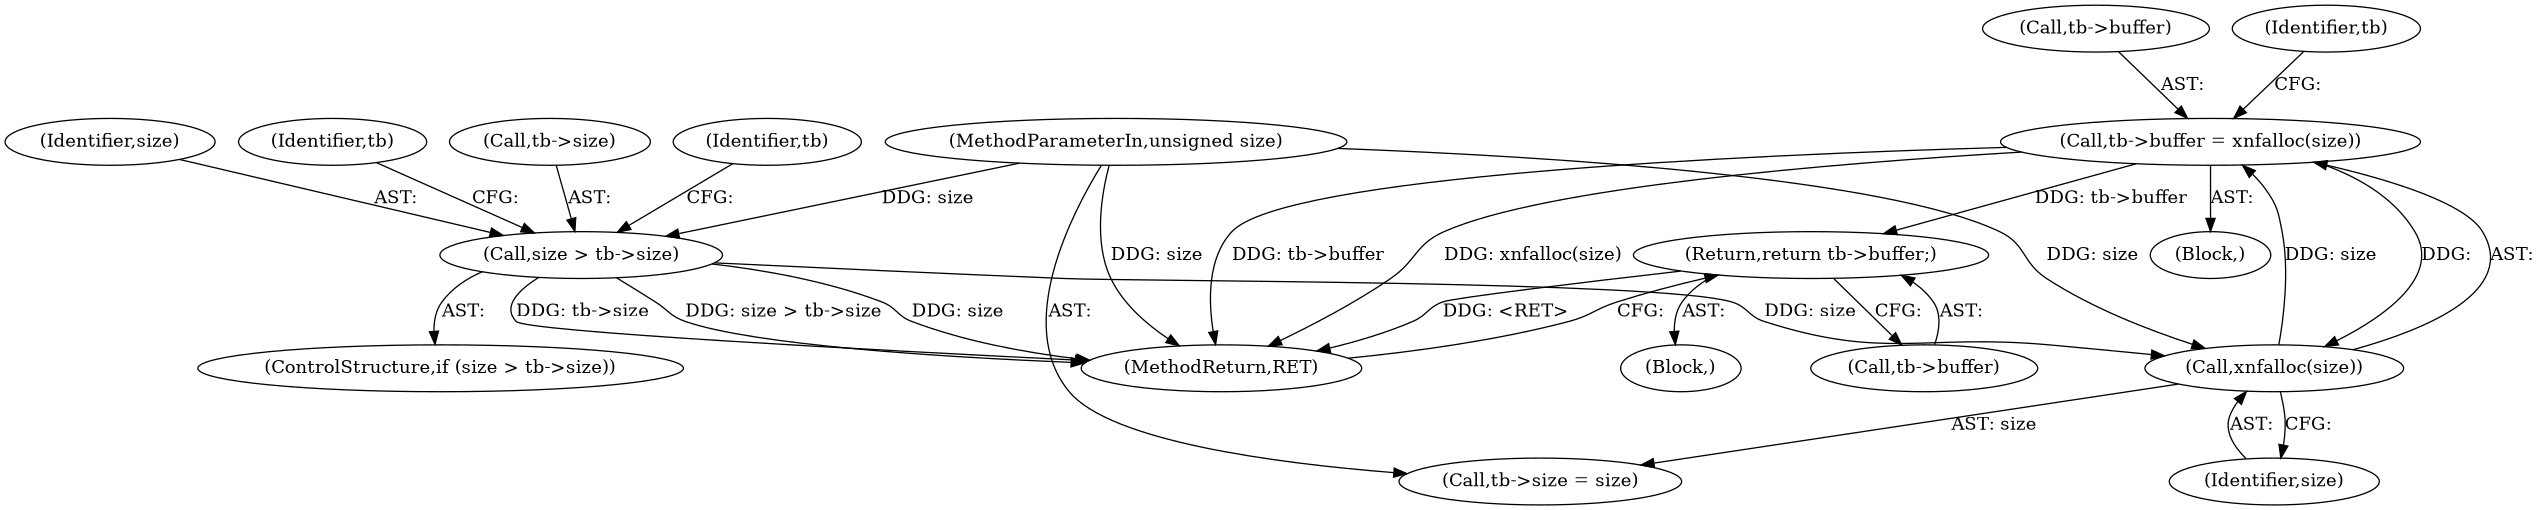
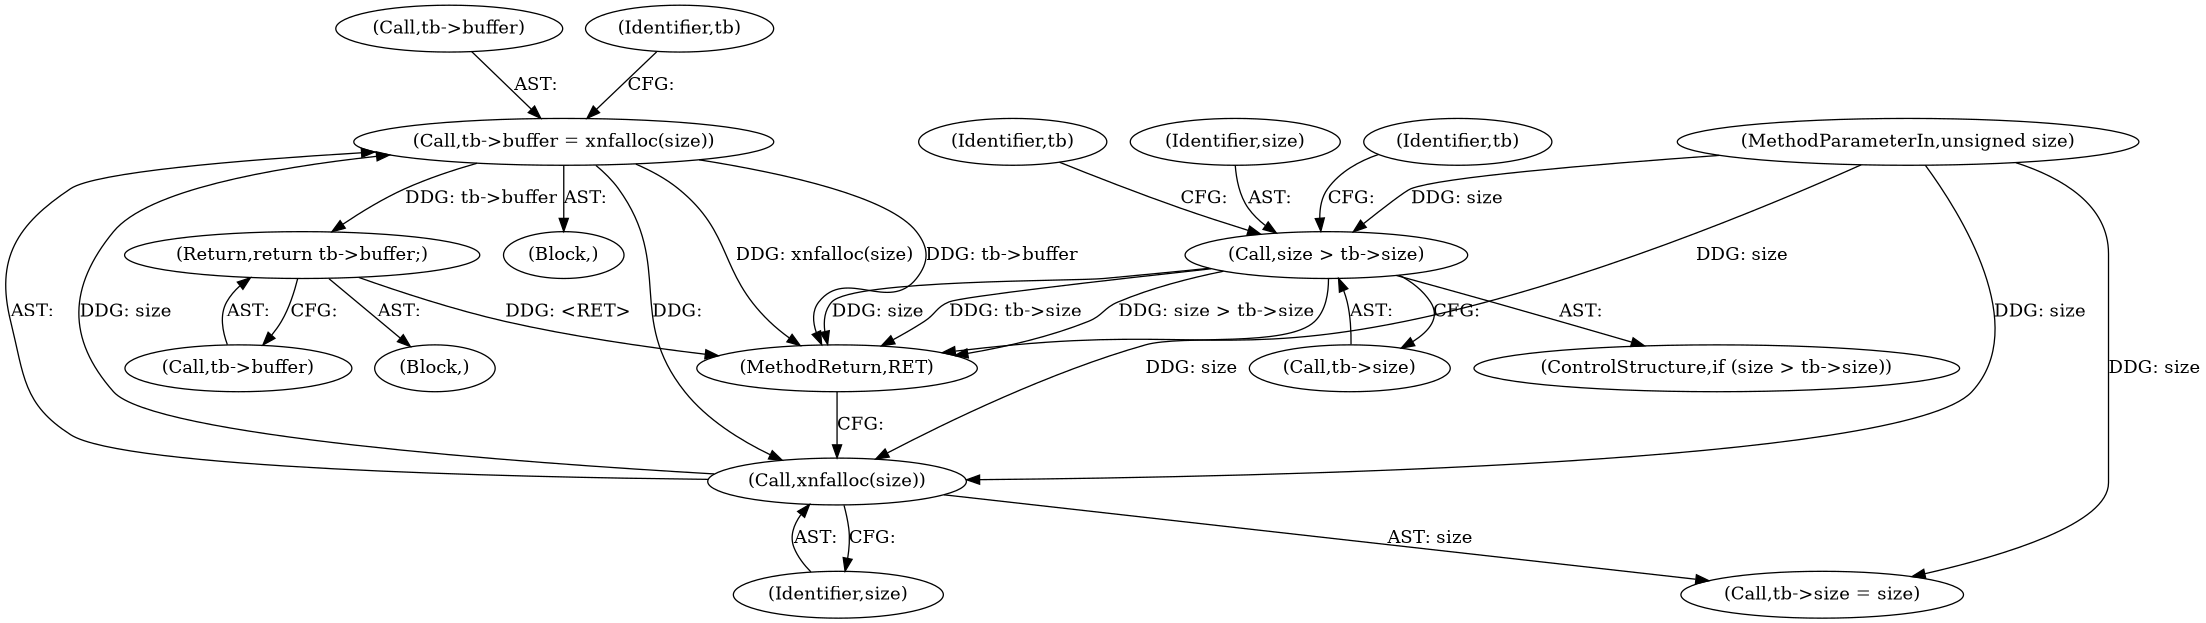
none -> (1432, 305)
(1073, 312) -> (2155, 368)
(1530, 331) -> (837, 418)
